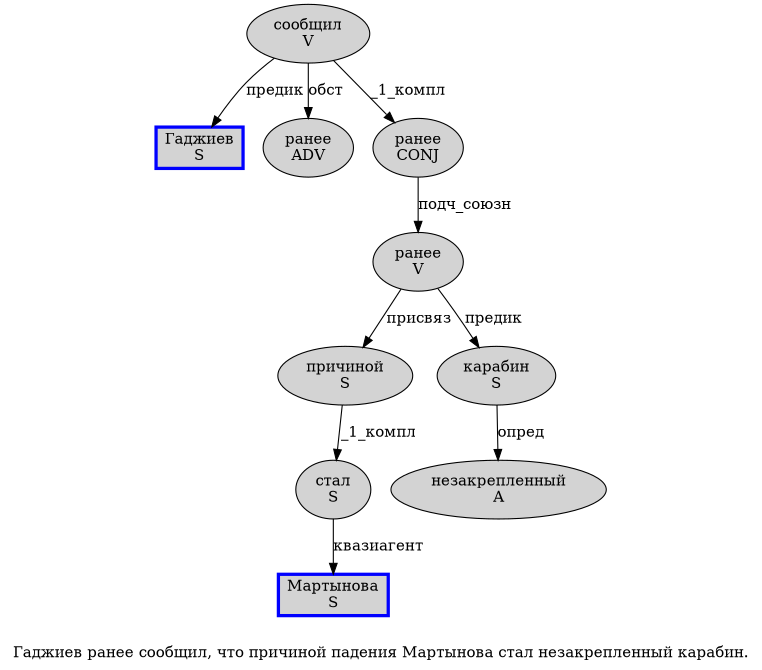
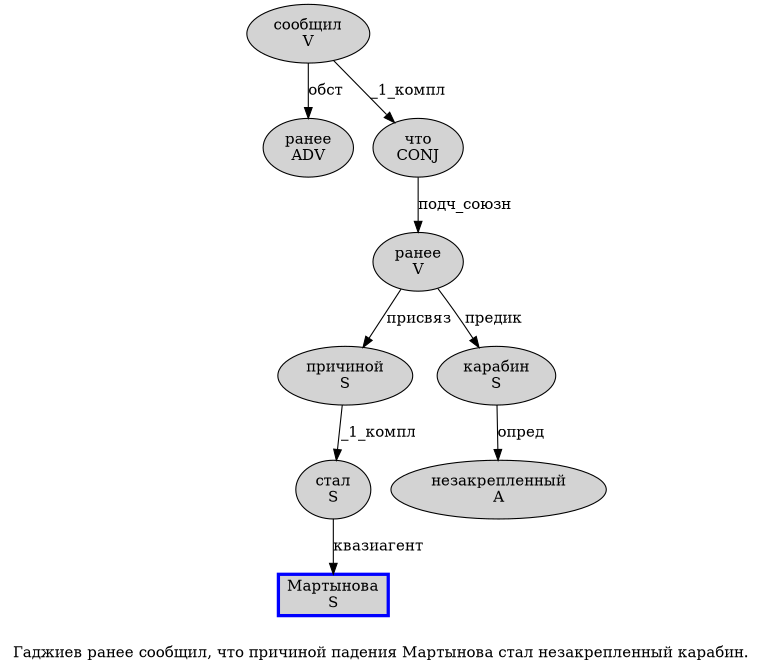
(200, 148) -> none
(418, 148) -> (418, 148)
